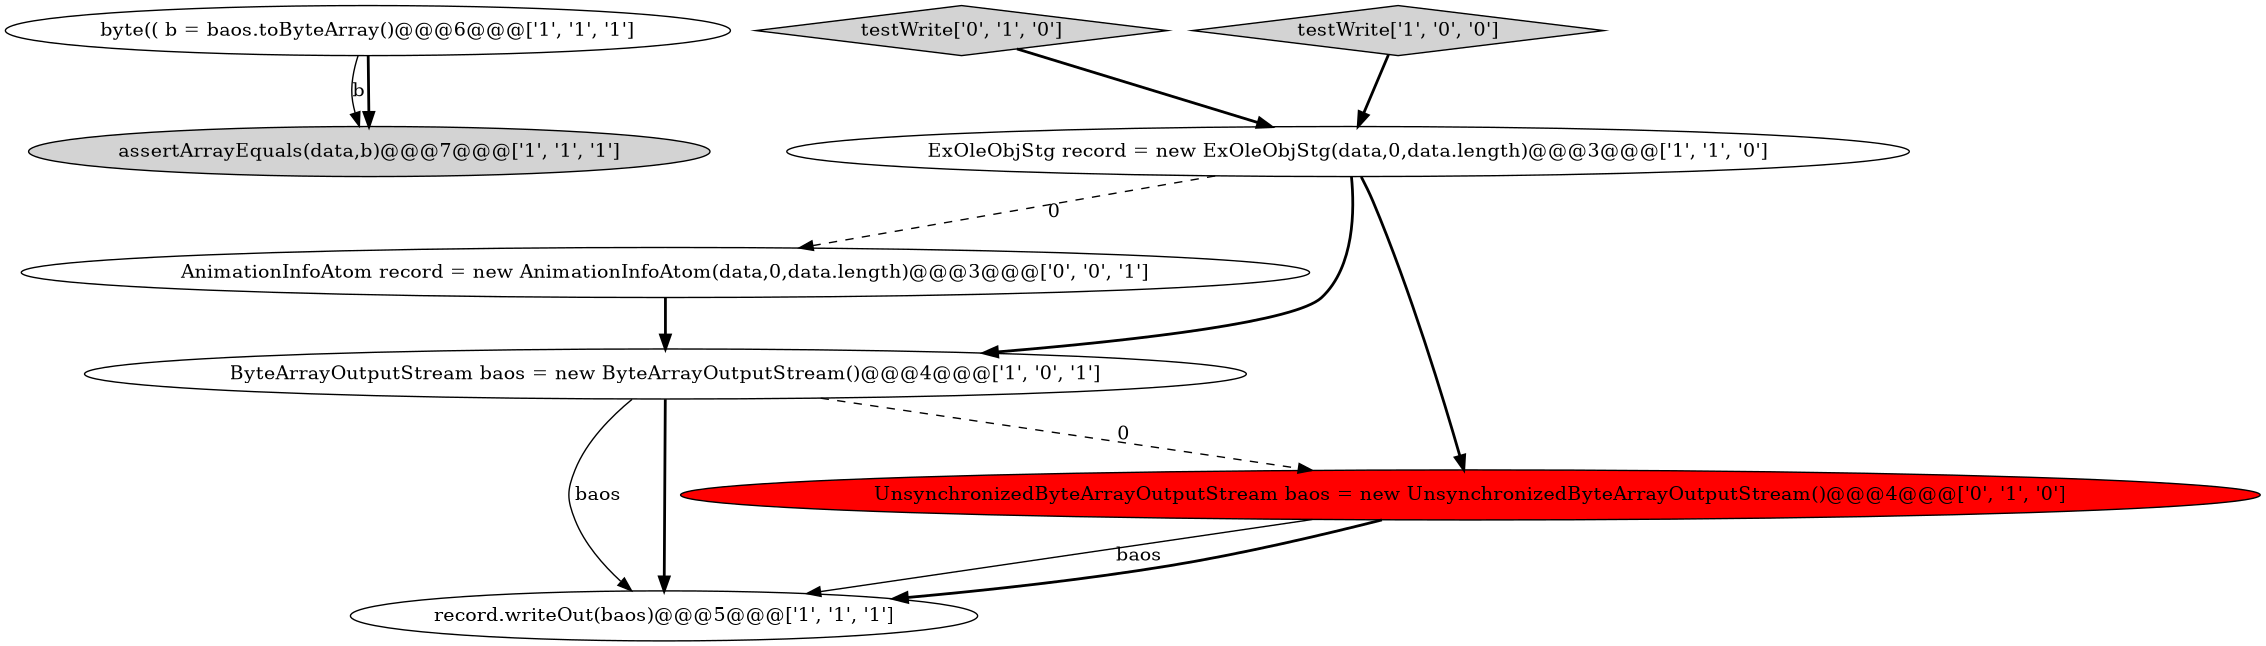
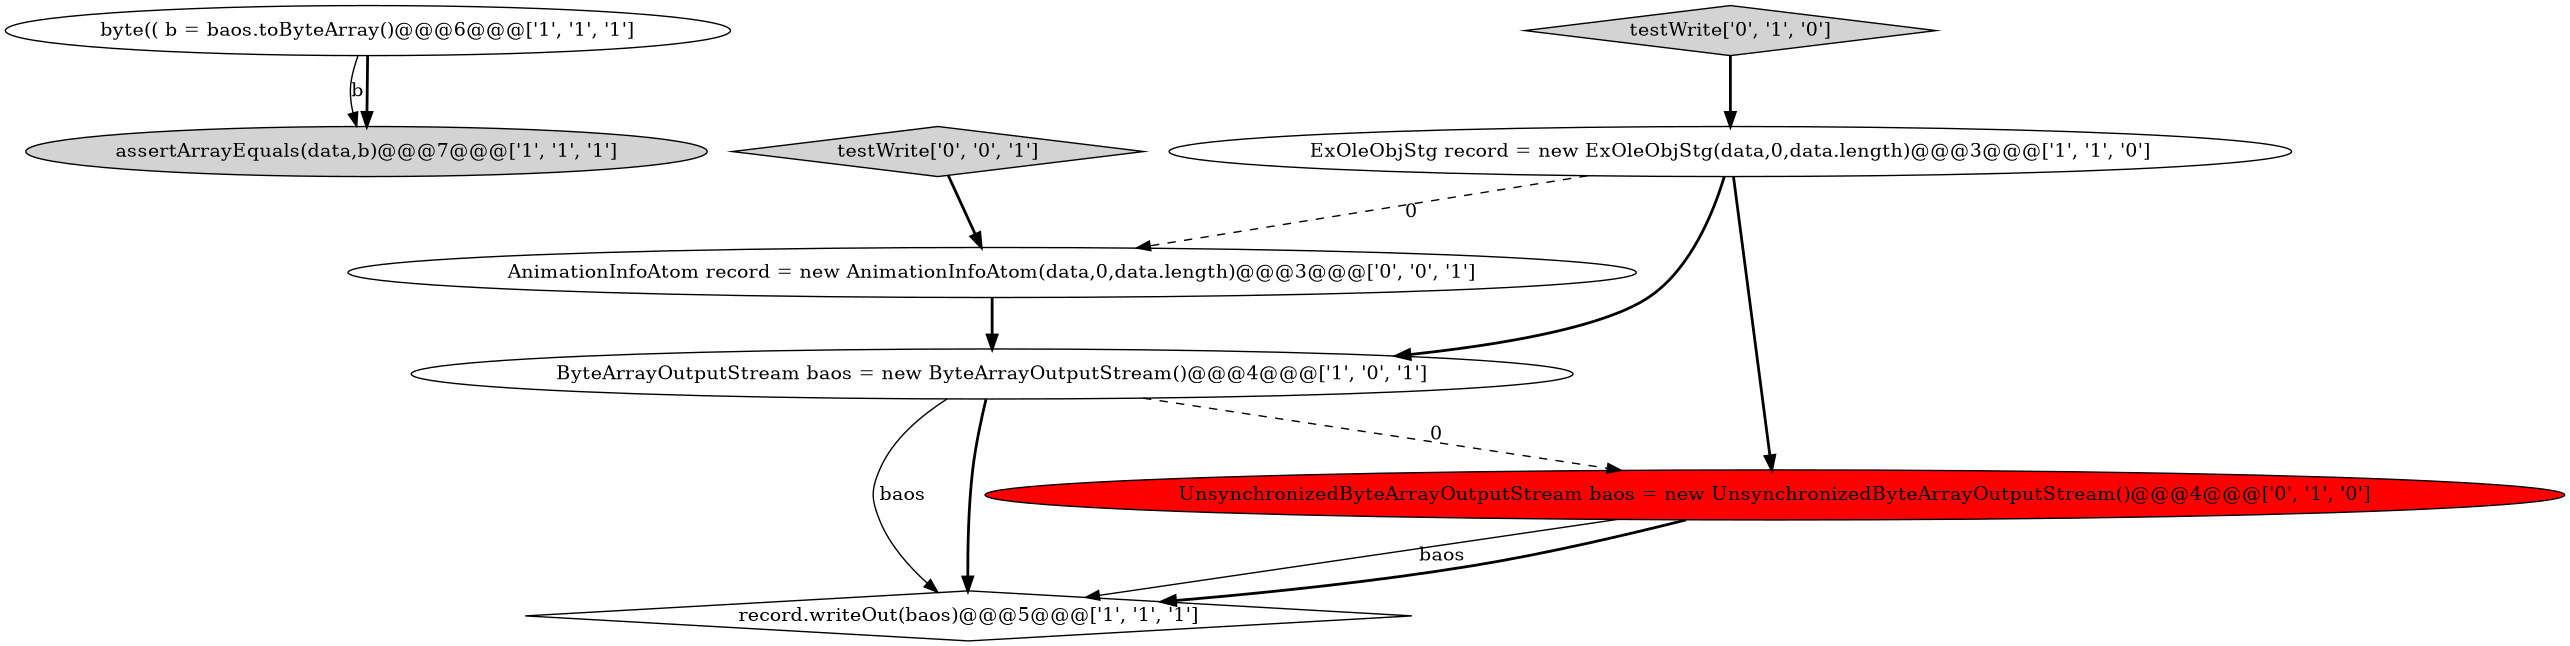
(1398, 31) -> none
none -> (938, 152)
(664, 616) -> (969, 616)
